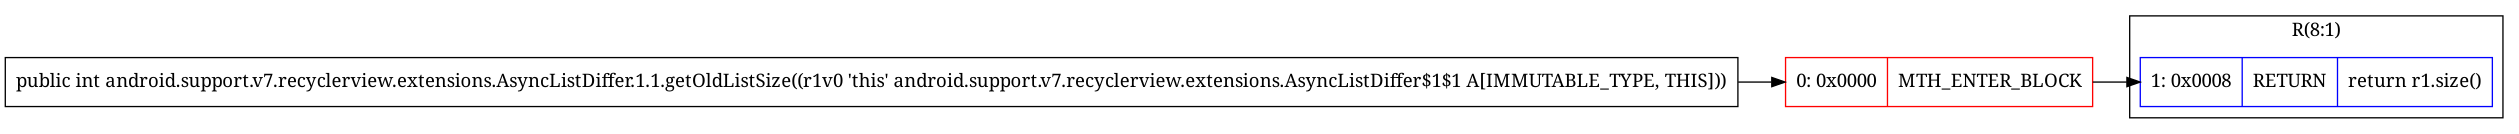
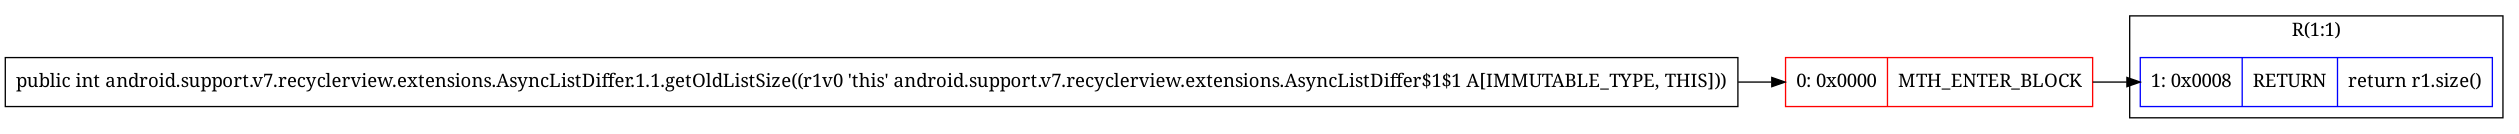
(2316, 31) -> (2316, 31)
